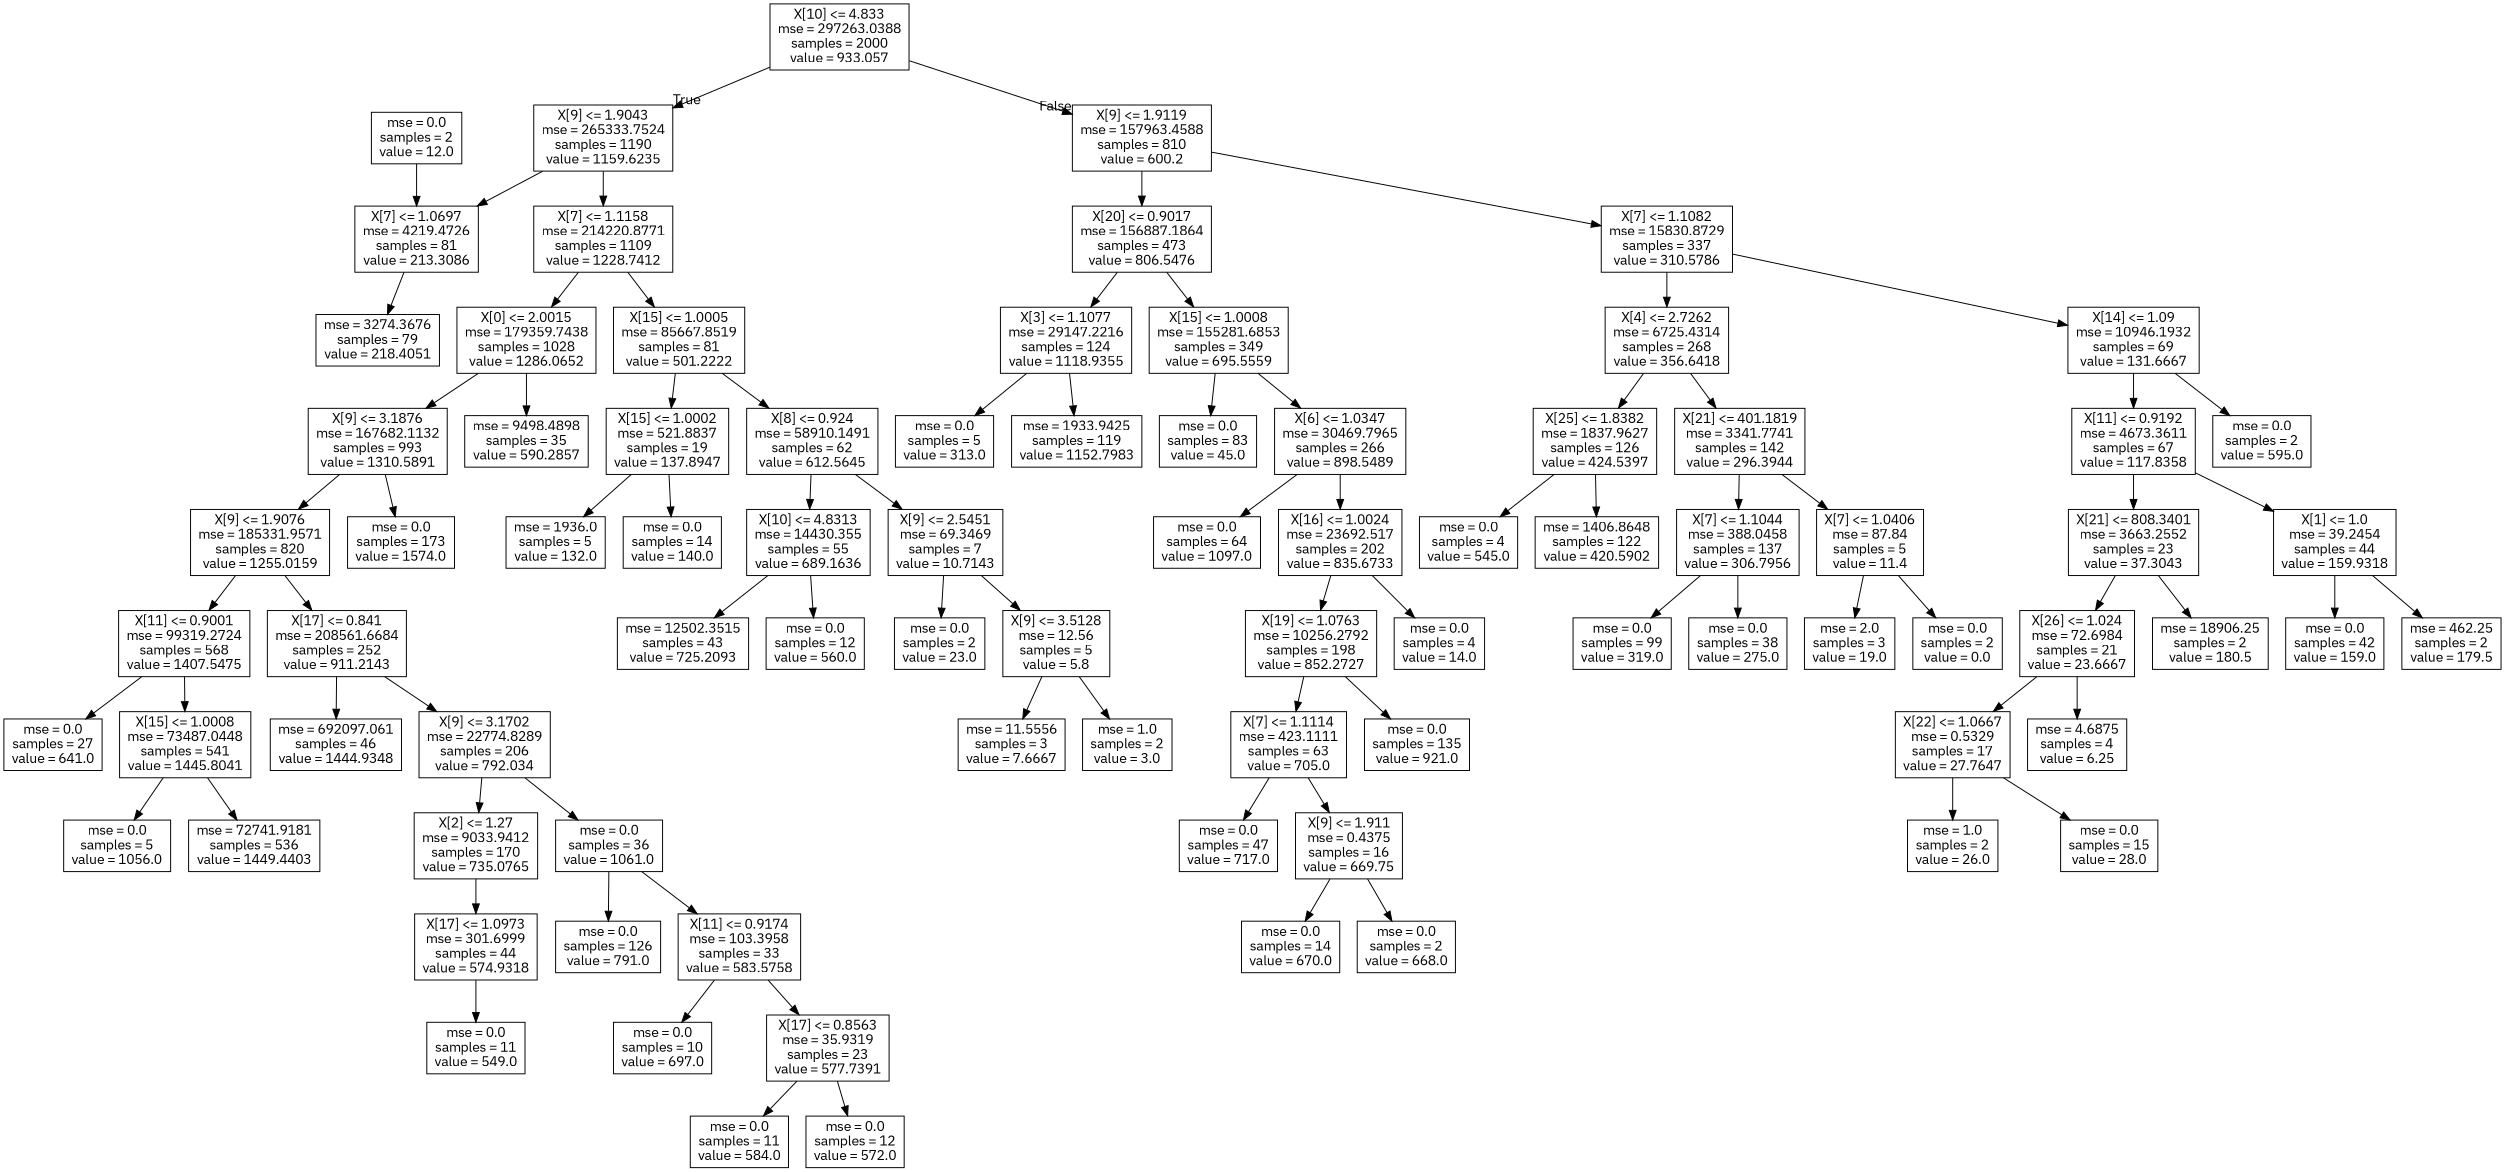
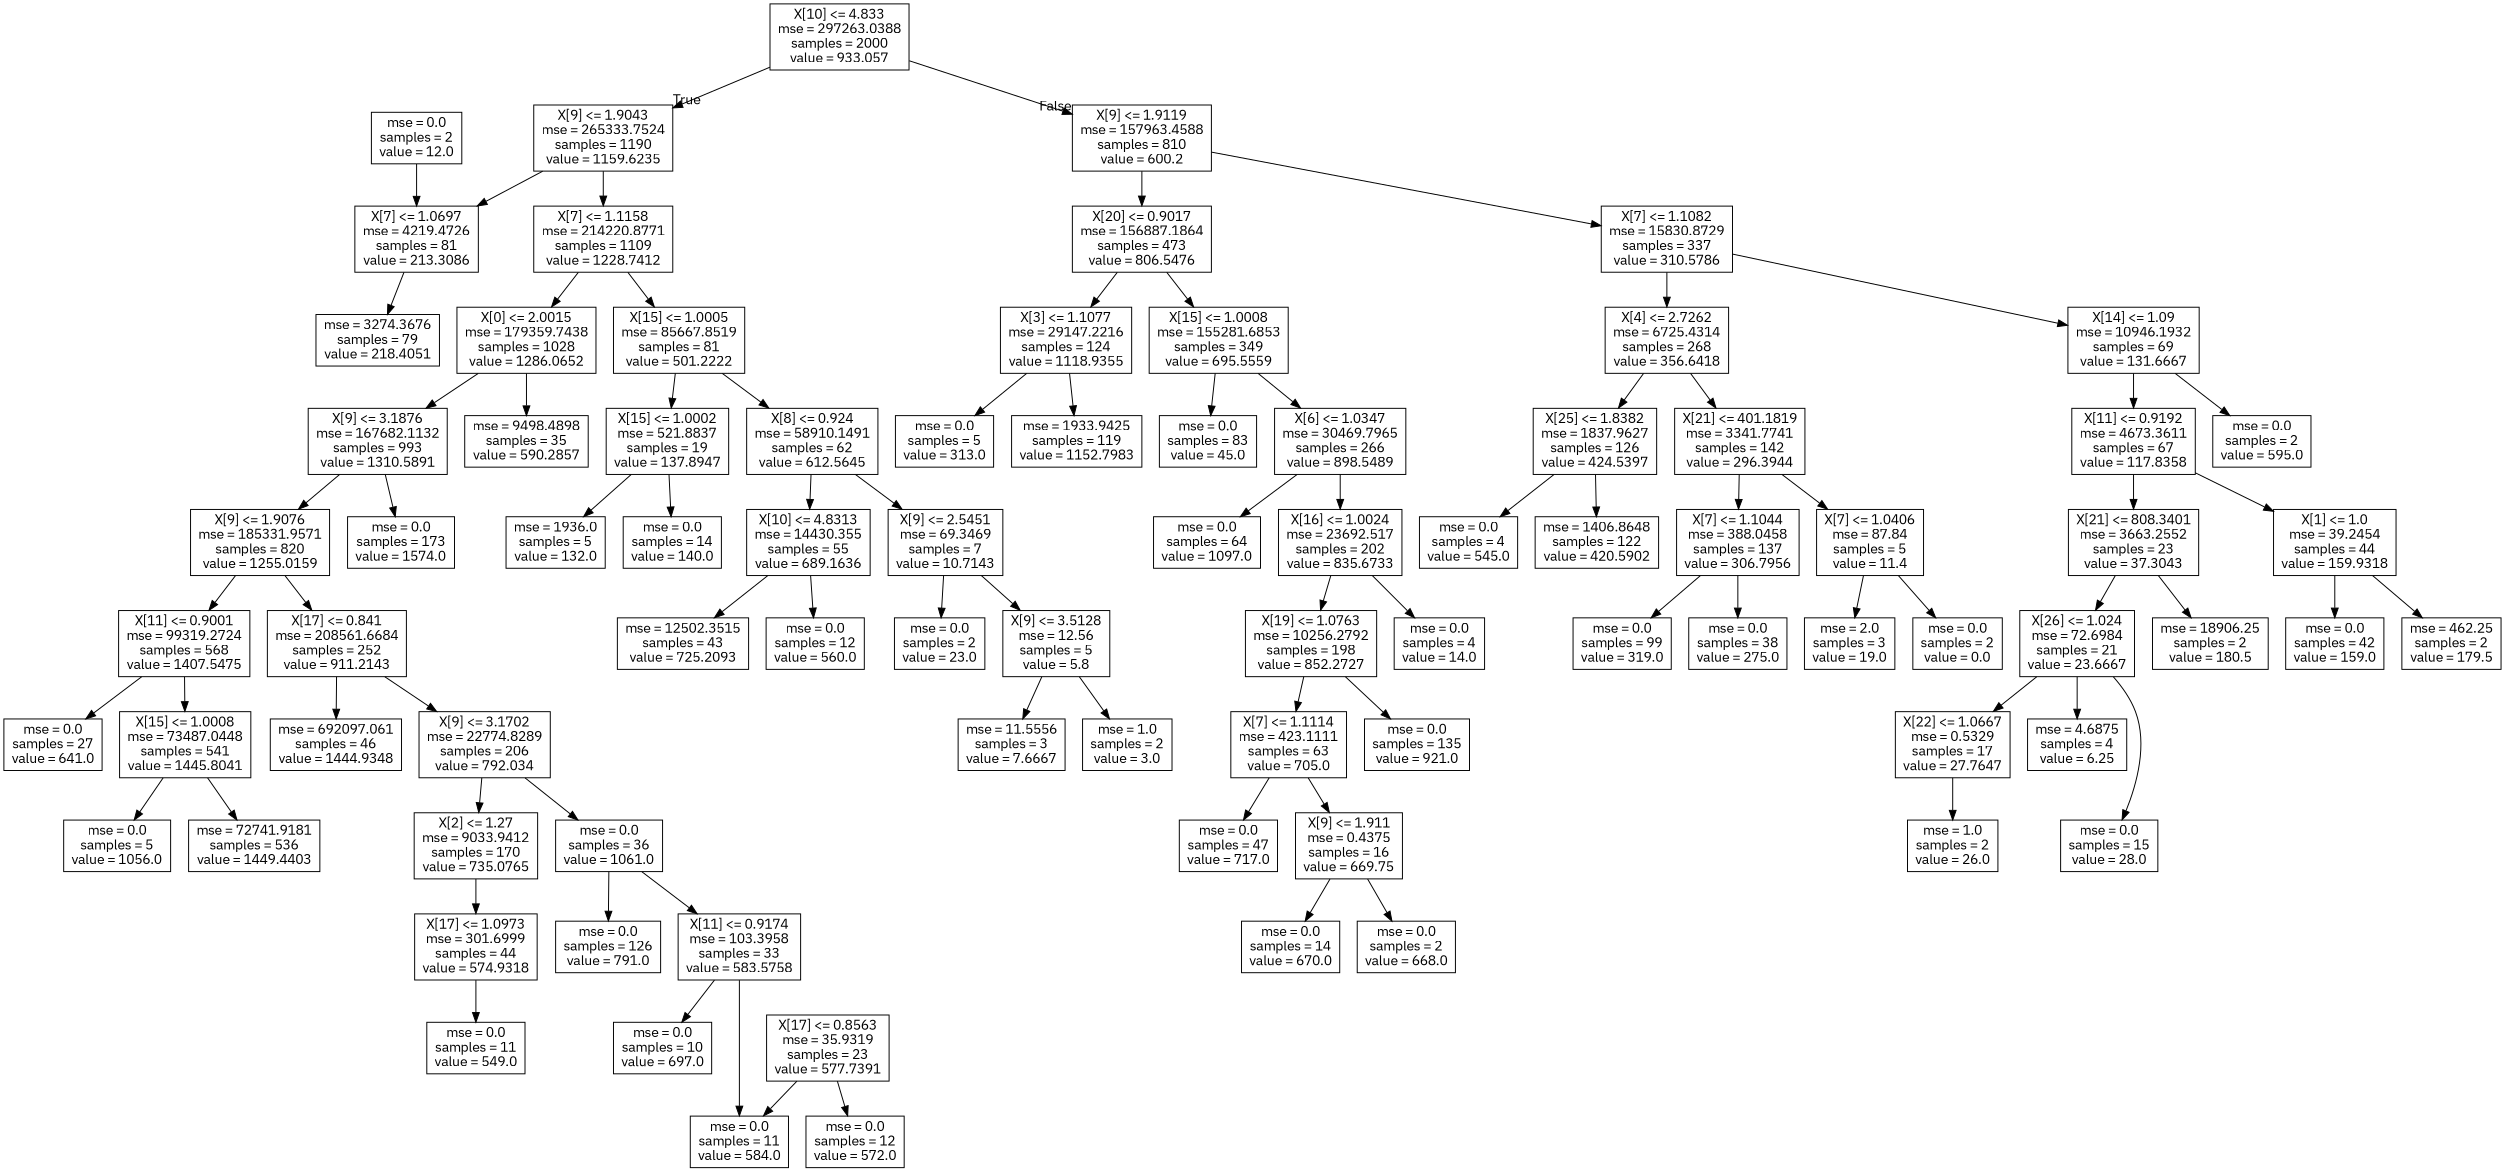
(2033, 796) -> (2141, 741)
(780, 994) -> (739, 1043)
